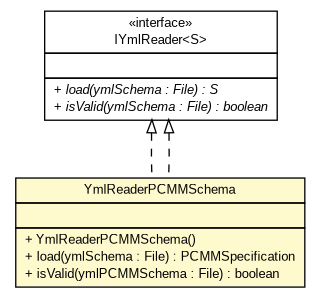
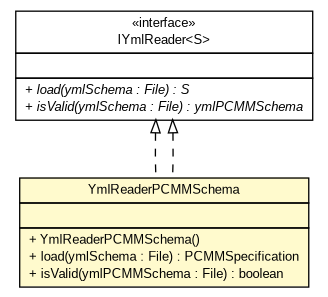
(161, 107) -> (164, 107)
